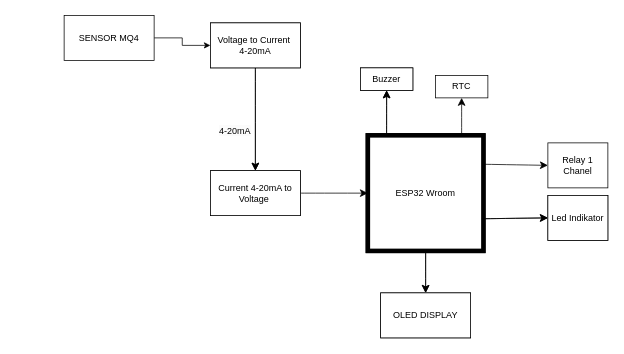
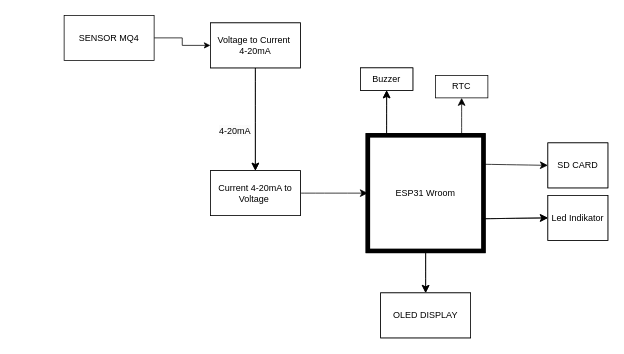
none -> (578, 165)
(426, 193) -> (426, 193)
